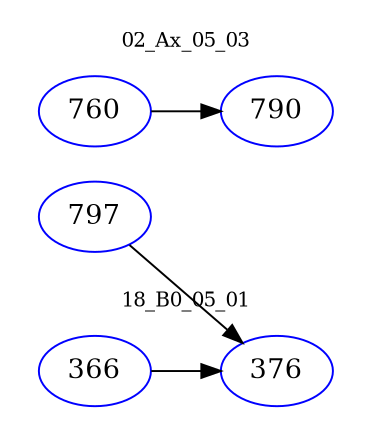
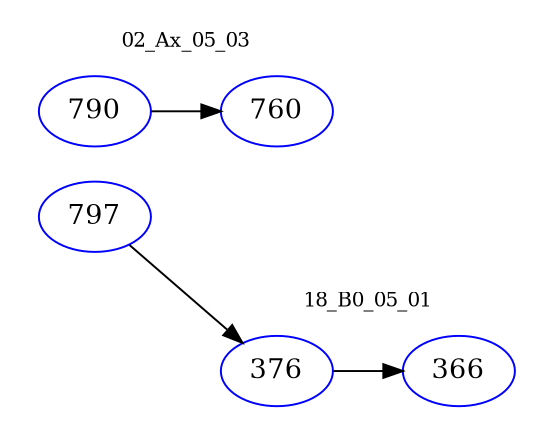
(176, 111) -> (176, 111)
(176, 371) -> (358, 371)
